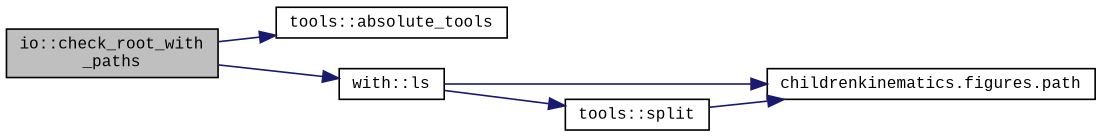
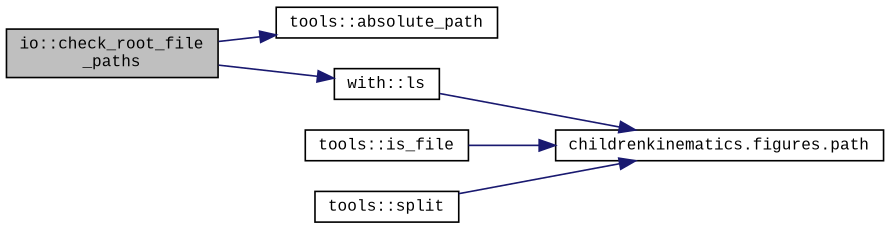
(392, 23) -> (387, 23)
(112, 53) -> (112, 53)
(497, 97) -> none
none -> (387, 145)
